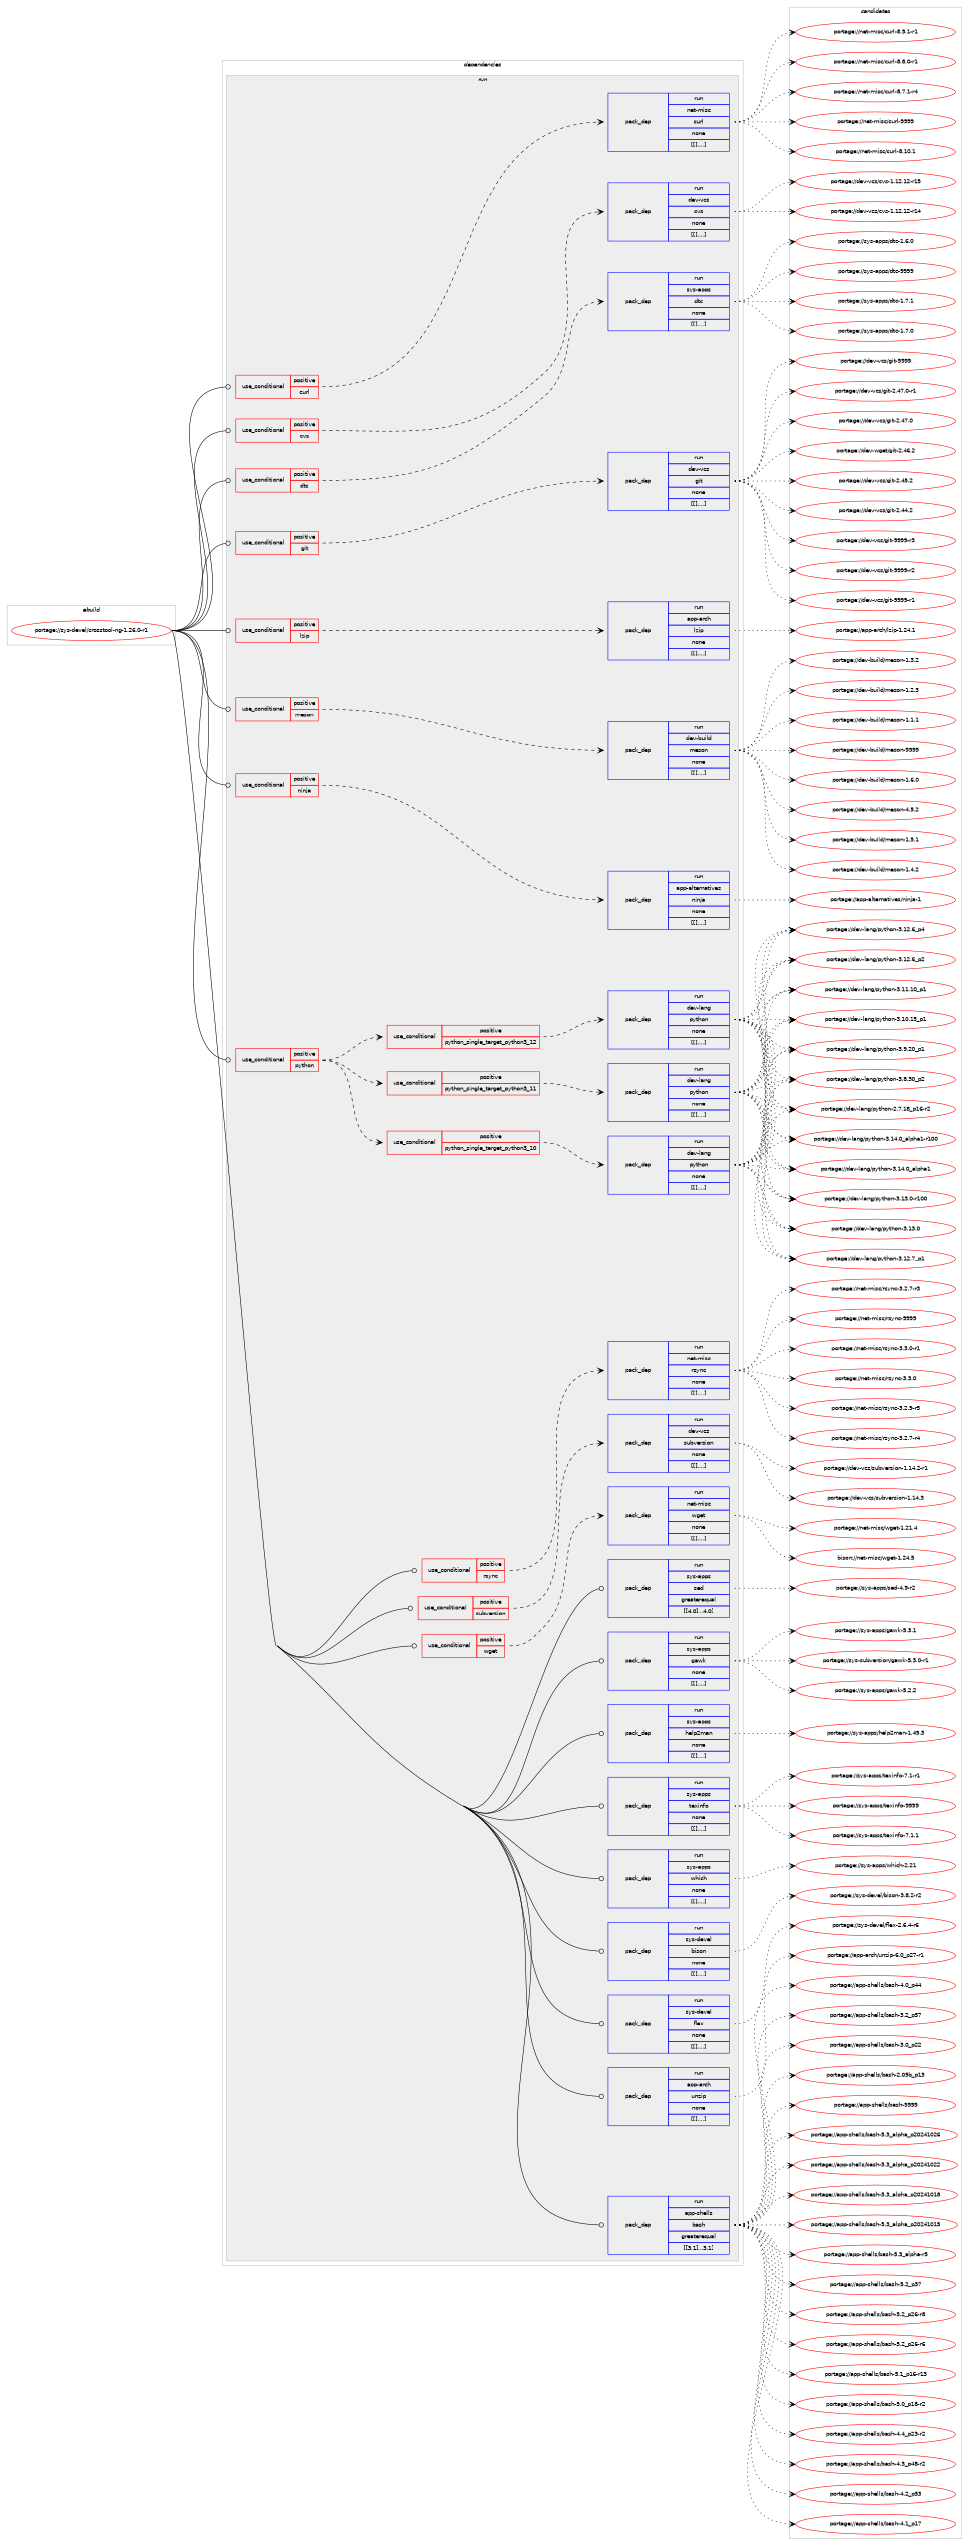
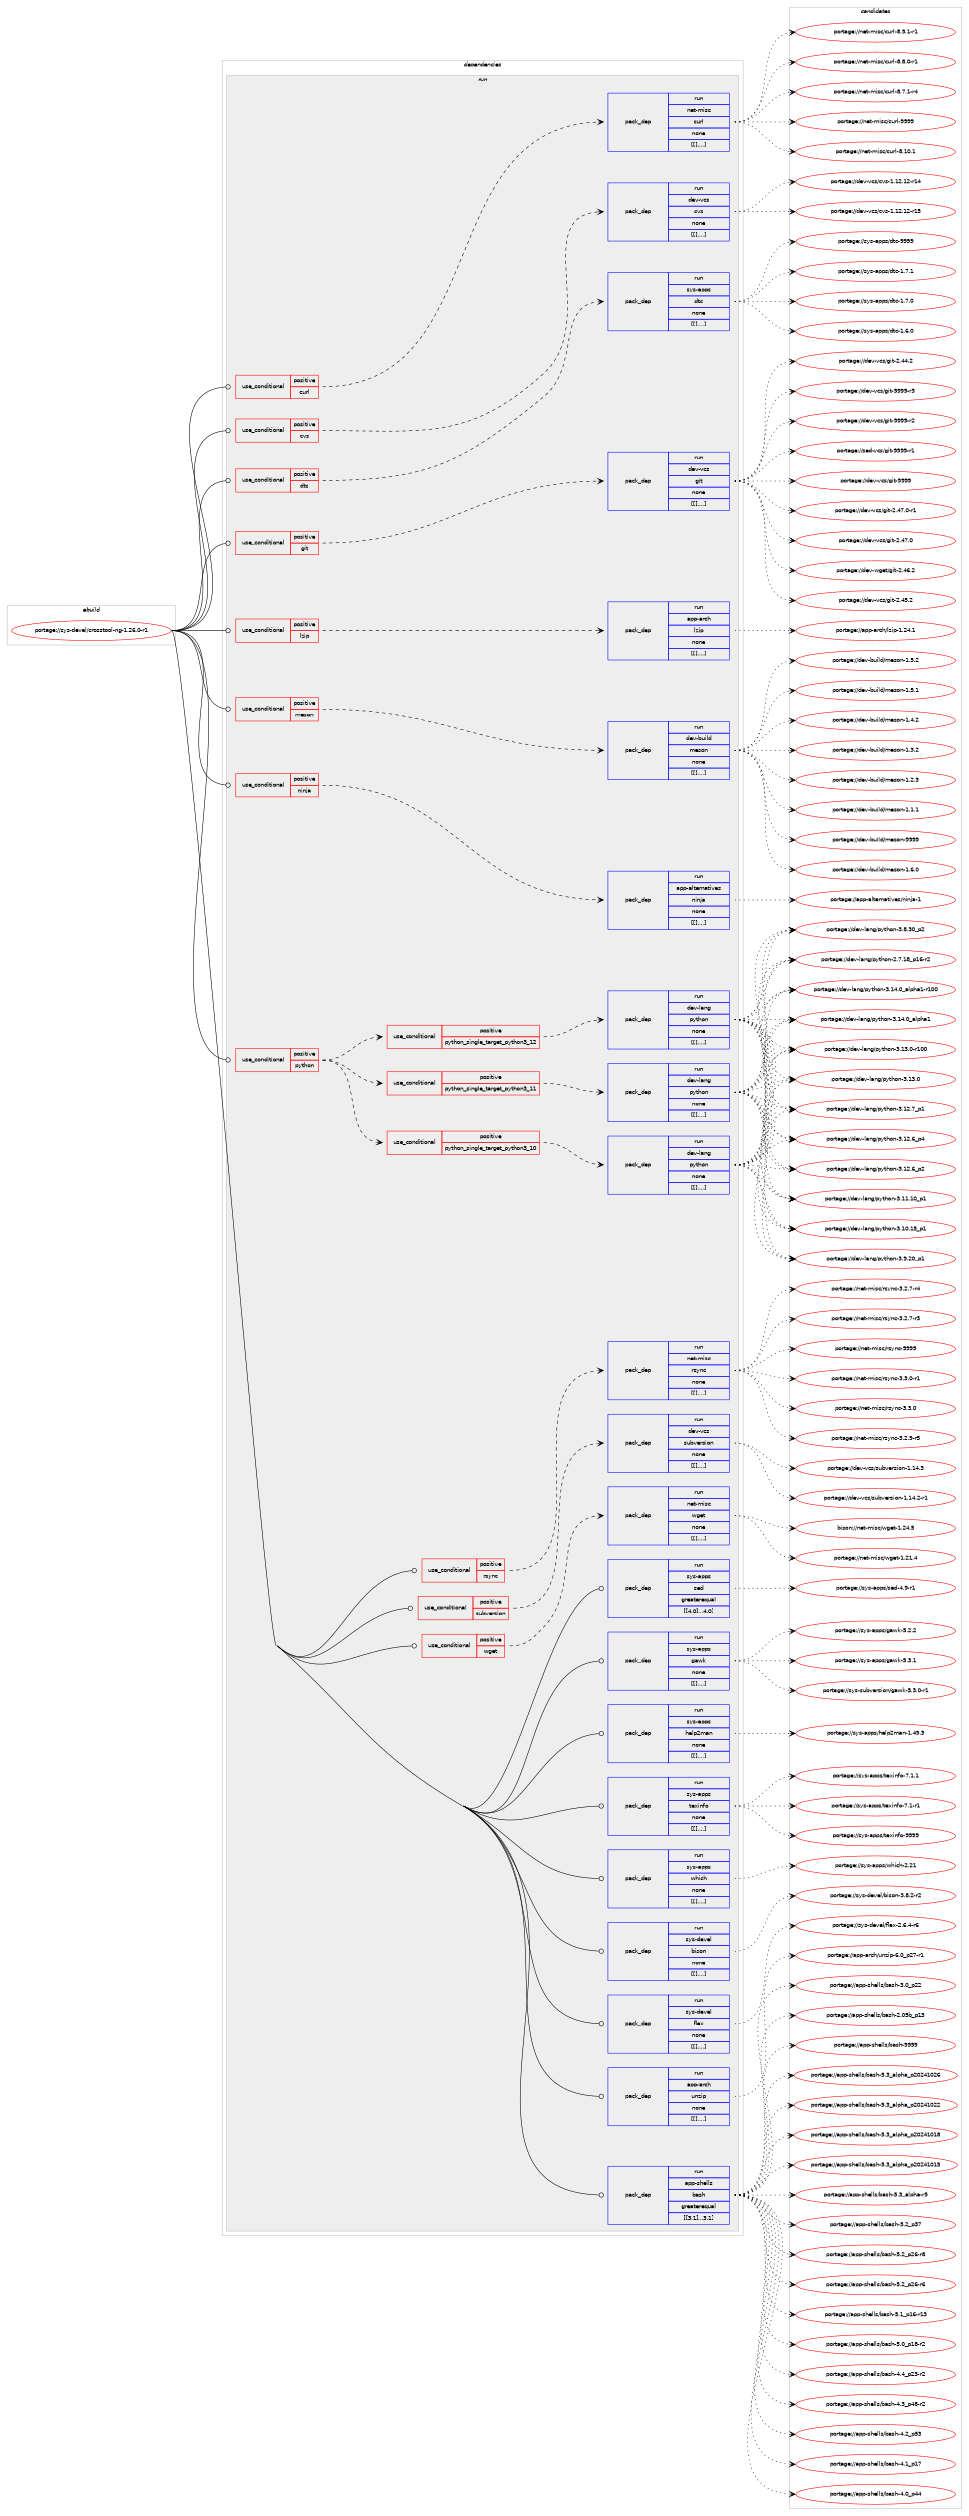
(876, 601) -> (876, 451)
(876, 810) -> (876, 661)
(876, 1588) -> (876, 1588)
(876, 2016) -> none
